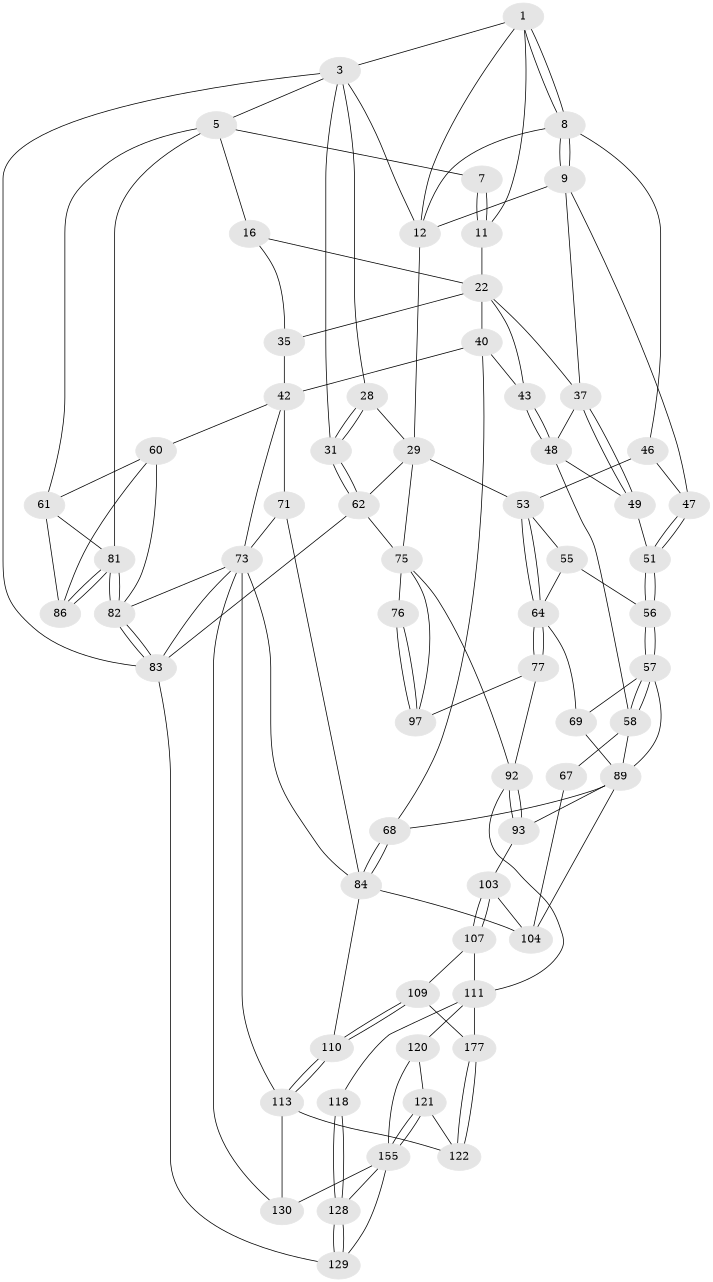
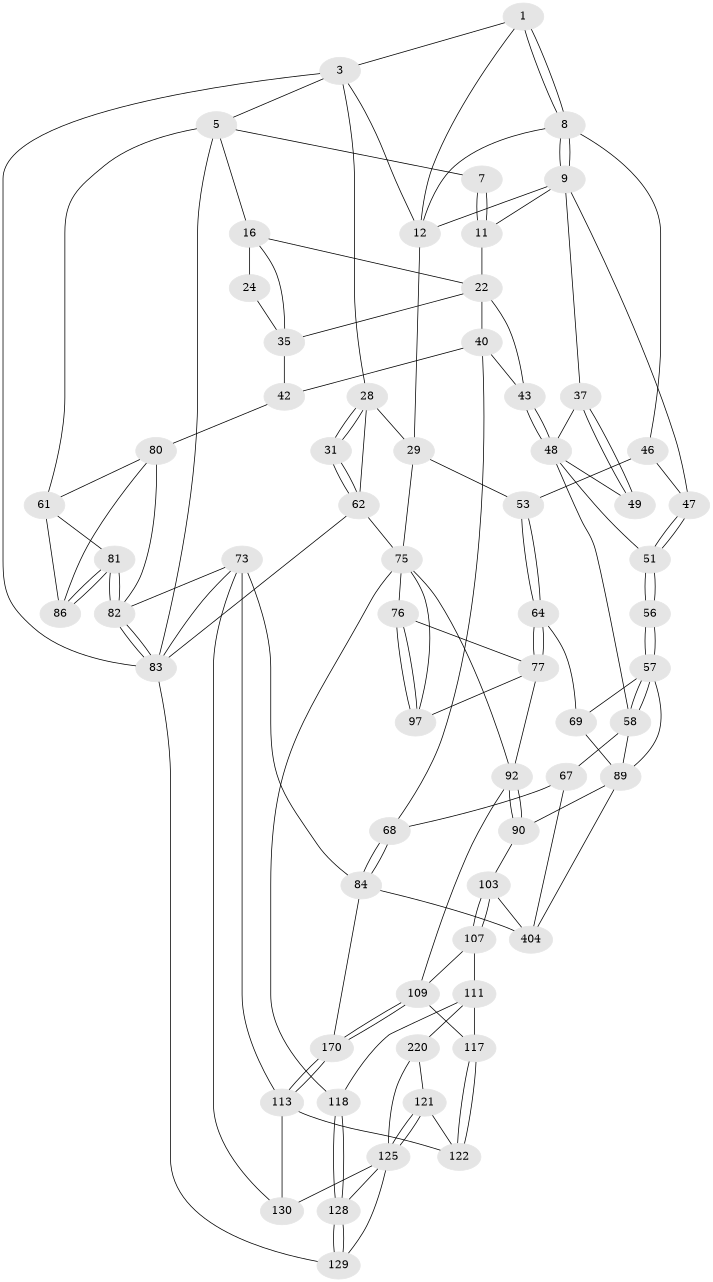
(523, 124) -> (523, 207)
(326, 261) -> none
none -> (250, 288)
(115, 321) -> (198, 398)
(535, 340) -> none
(156, 451) -> (156, 451)
(261, 478) -> none
(386, 478) -> (363, 451)
(284, 505) -> none
(643, 532) -> (597, 507)
(567, 560) -> none
none -> (471, 642)
(504, 813) -> (481, 809)
none -> (274, 826)
(519, 831) -> (519, 831)
(545, 900) -> (456, 882)
(531, 940) -> (531, 940)
(332, 1048) -> (332, 1048)
(418, 1048) -> (418, 1048)
(474, 1048) -> (474, 1048)
(388, 1157) -> (388, 1157)
